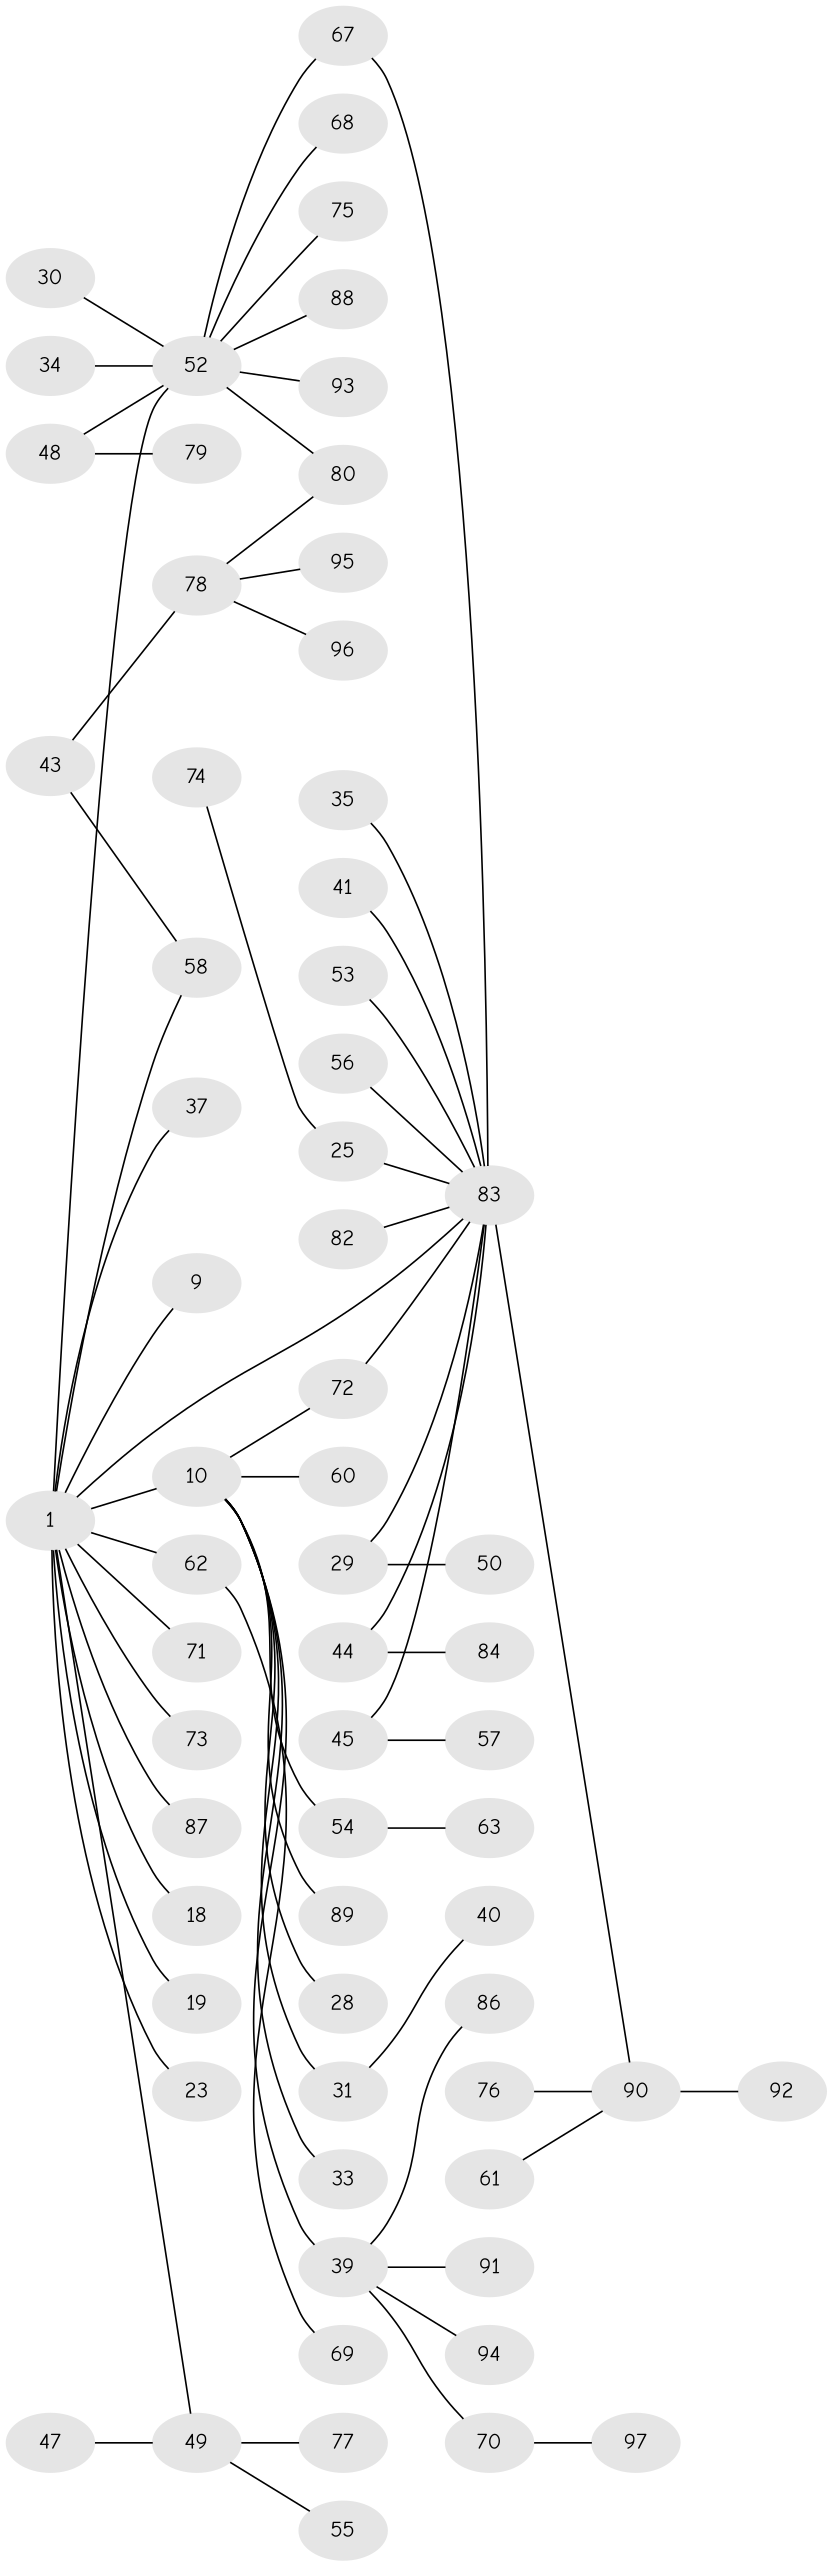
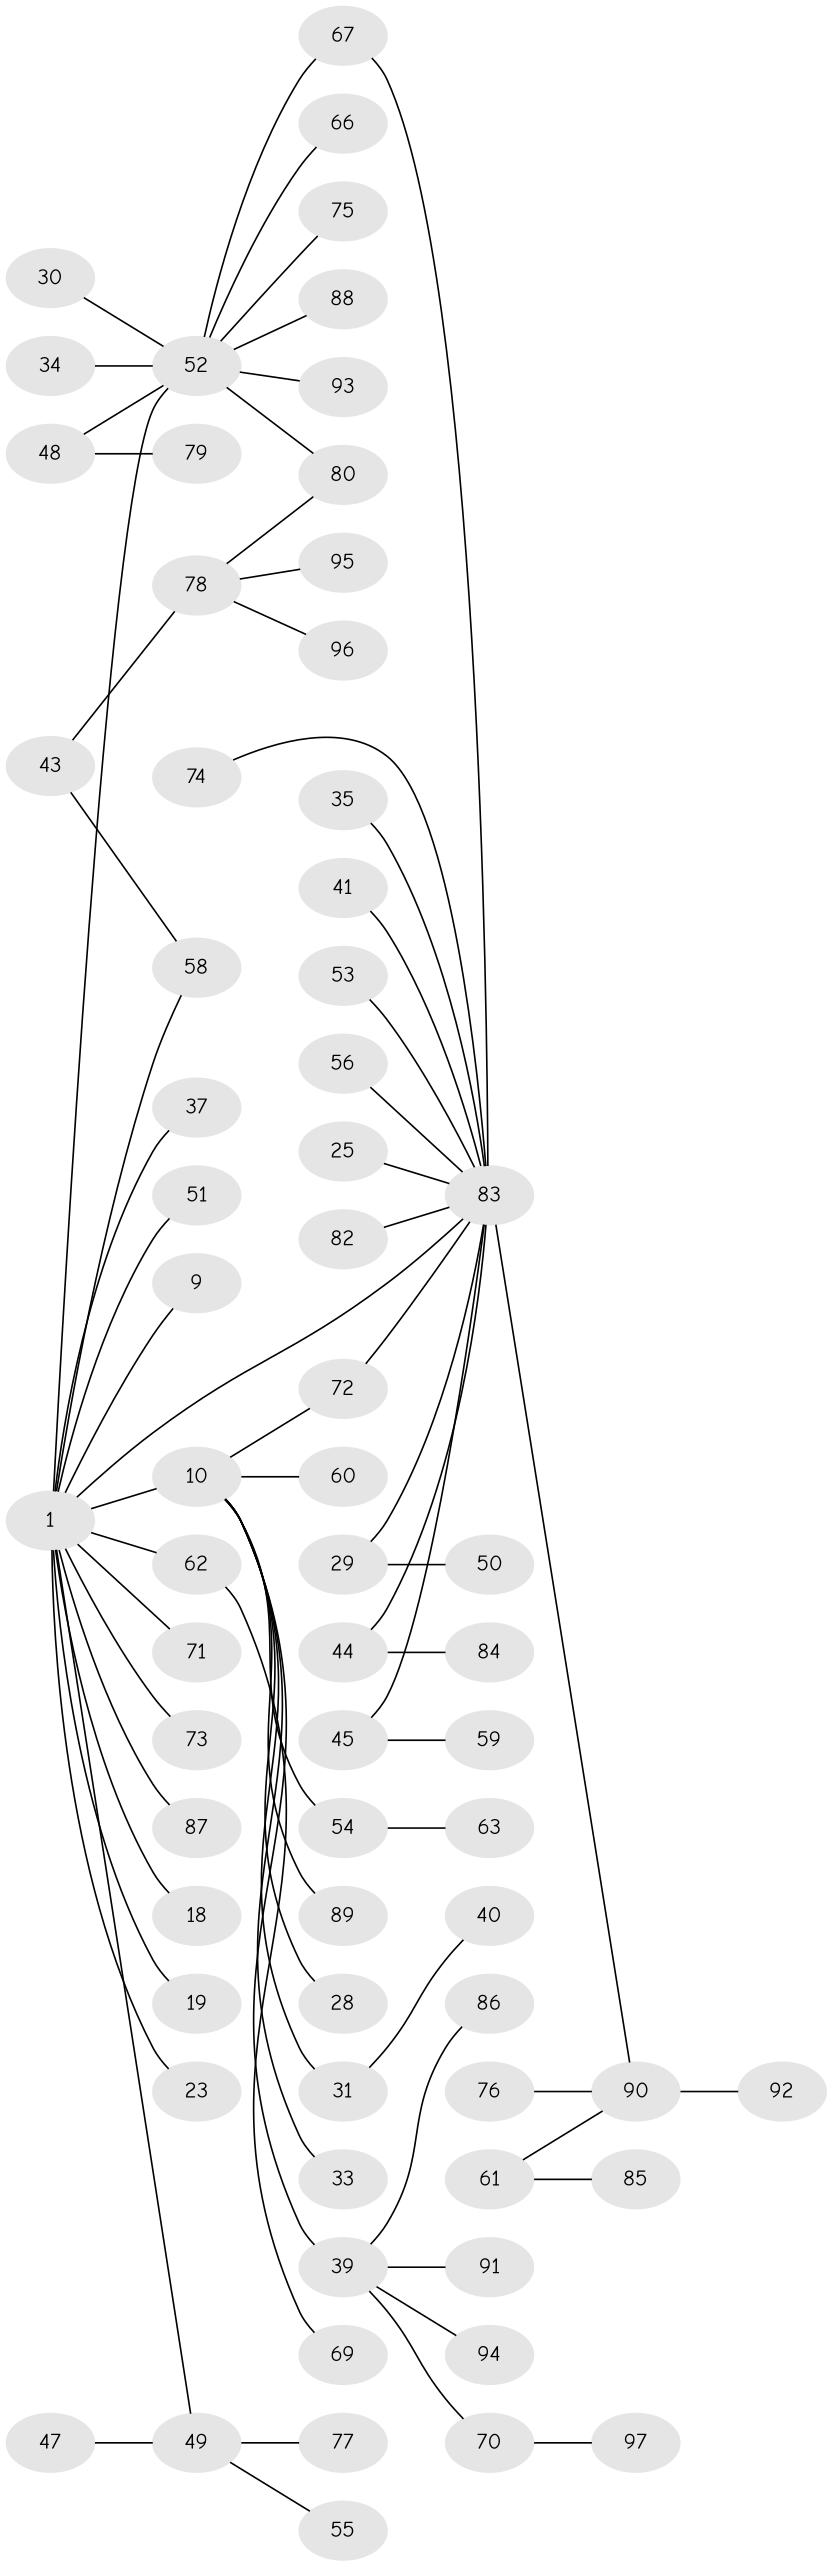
(343, 124) -> (343, 124)
(255, 970) -> (442, 876)
none -> (197, 1195)
(490, 1740) -> (490, 1740)
none -> (636, 2179)
